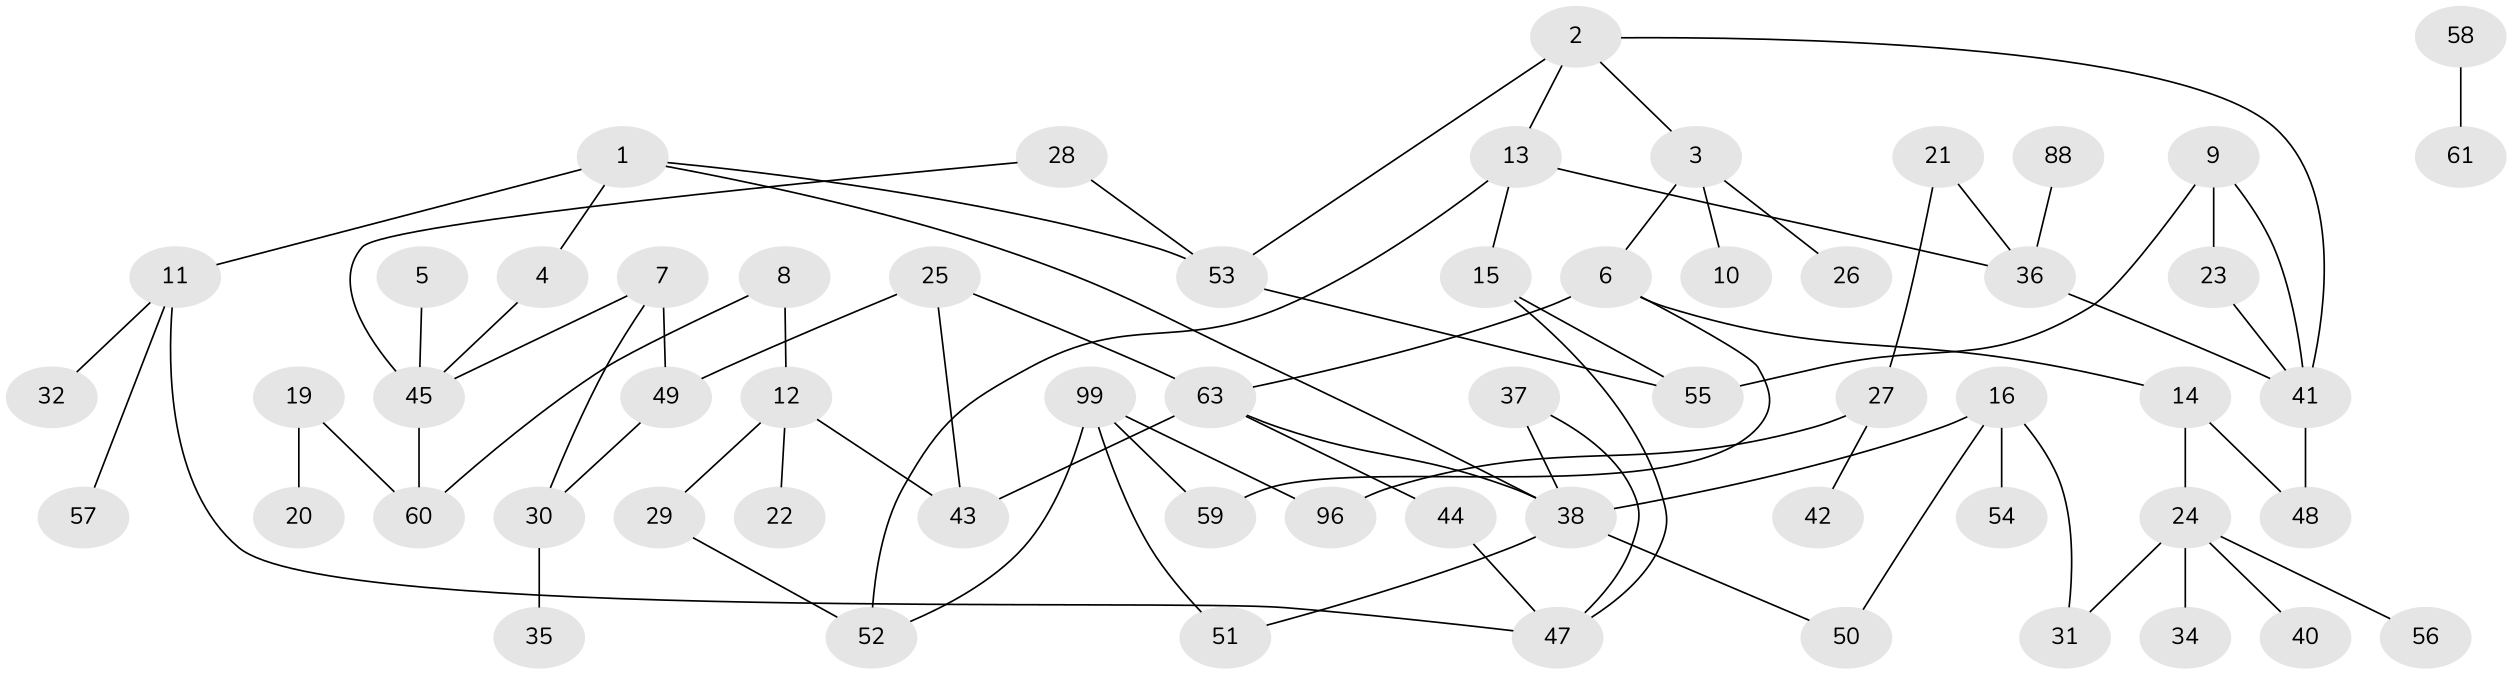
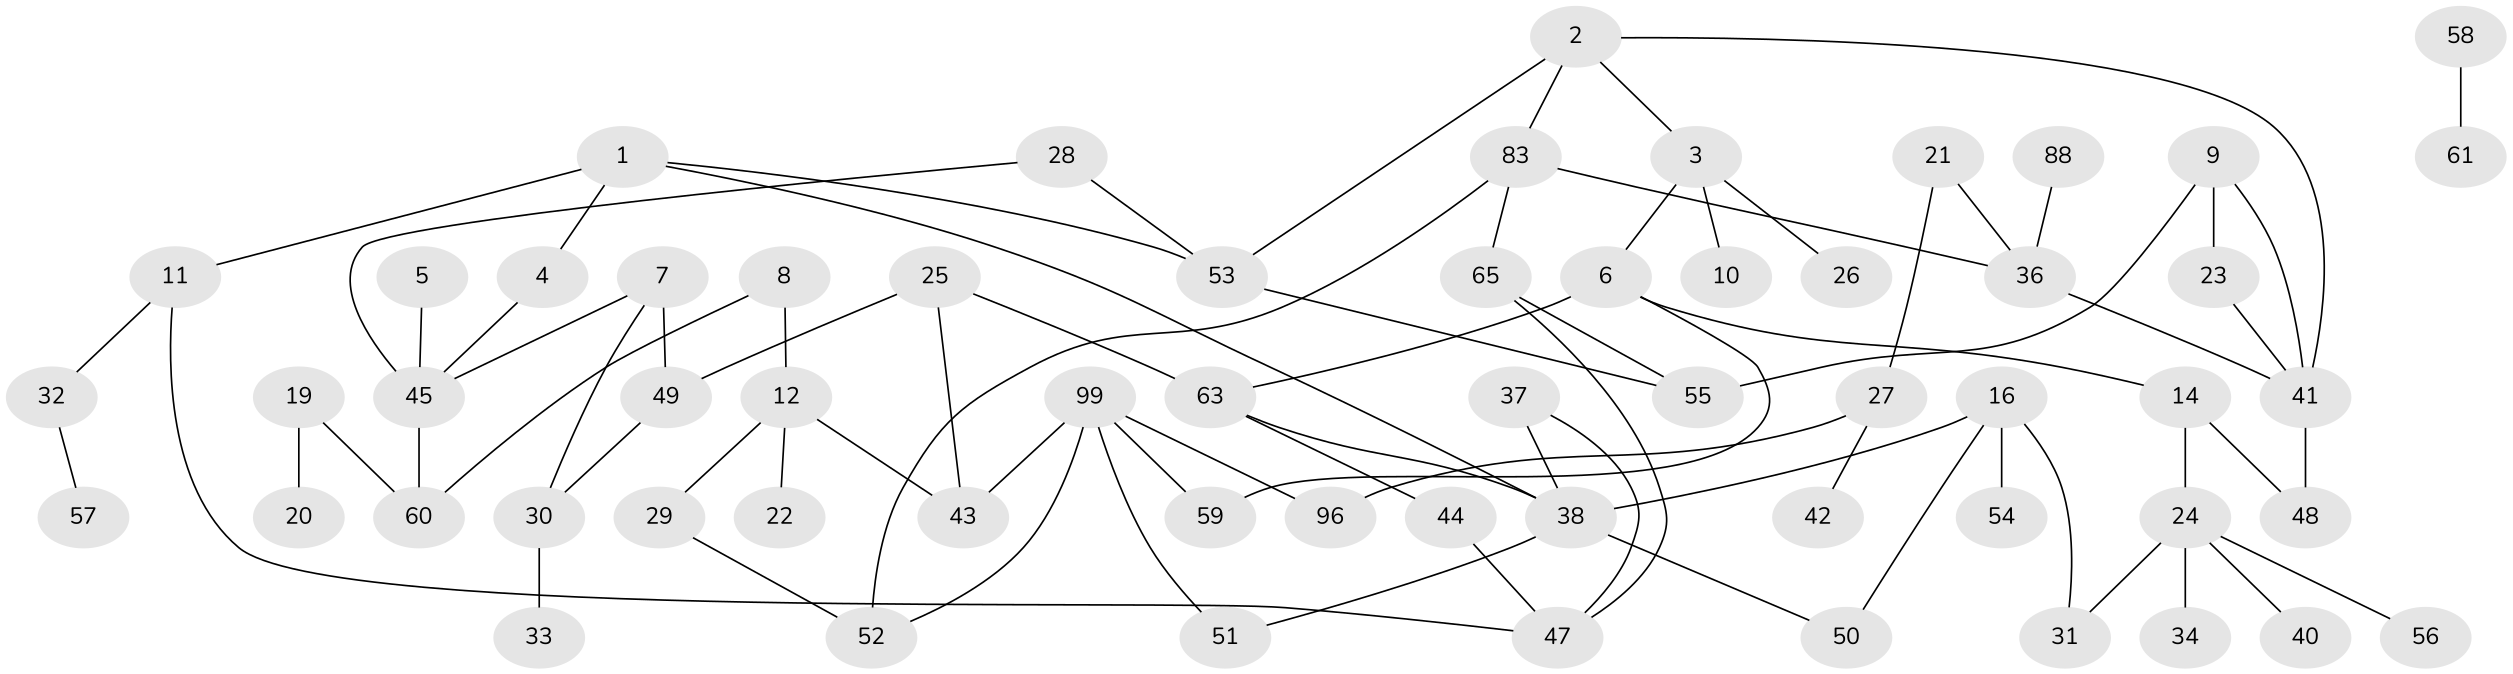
(1516, 157) -> (1516, 157)
(1486, 277) -> (1486, 277)
(129, 397) -> (68, 458)
(1087, 457) -> (1027, 457)
(539, 638) -> (539, 638)
